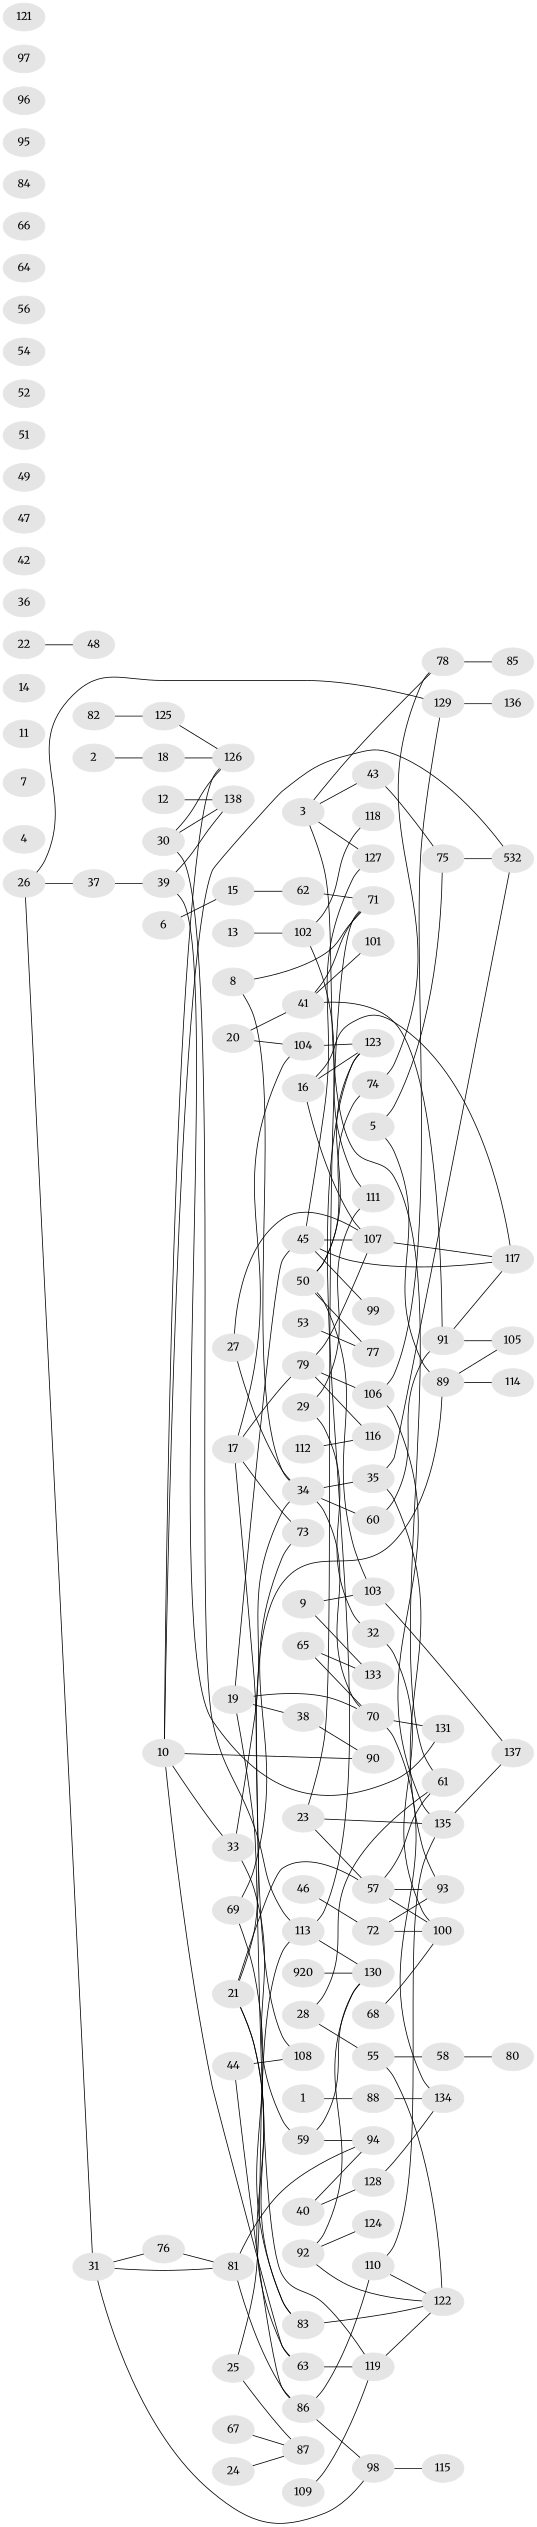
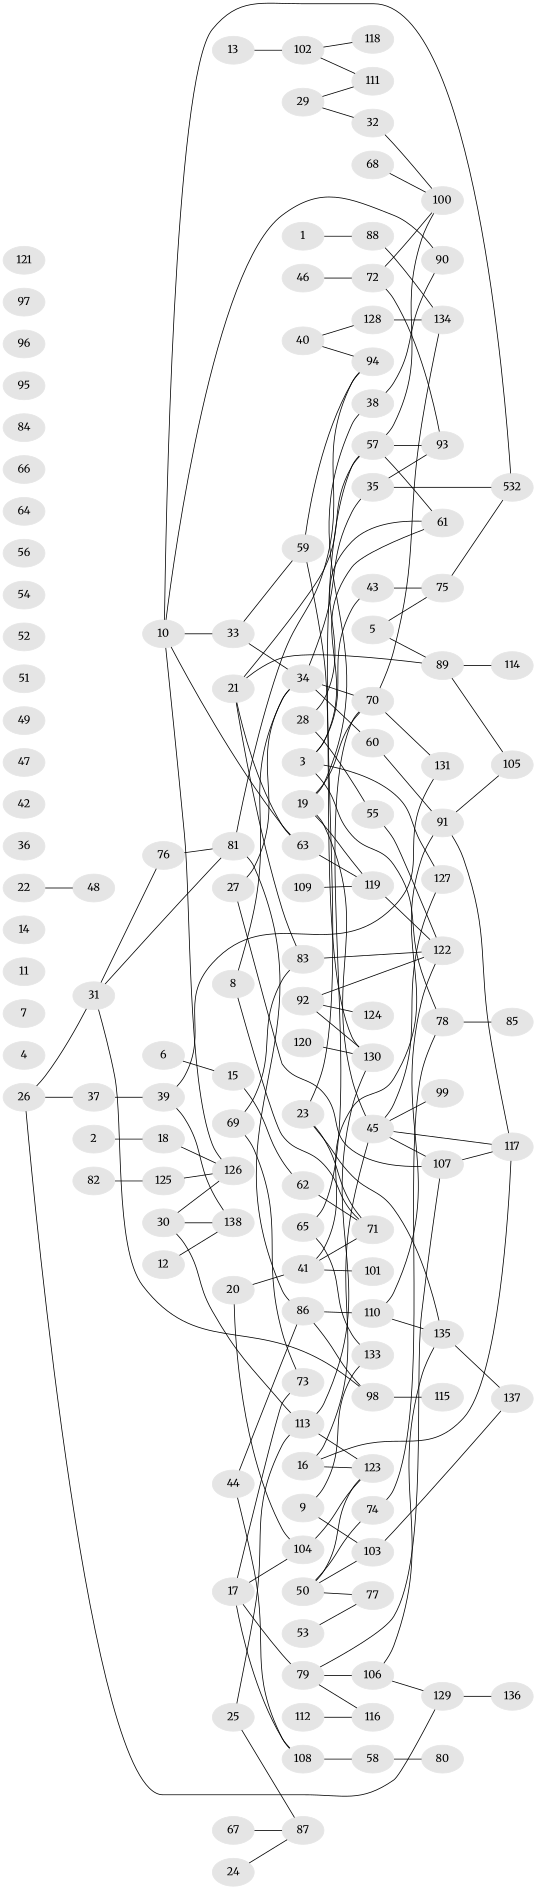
(326, 1165) -> (348, 1349)
(303, 1973) -> (303, 1043)
(408, 2057) -> (338, 1759)
